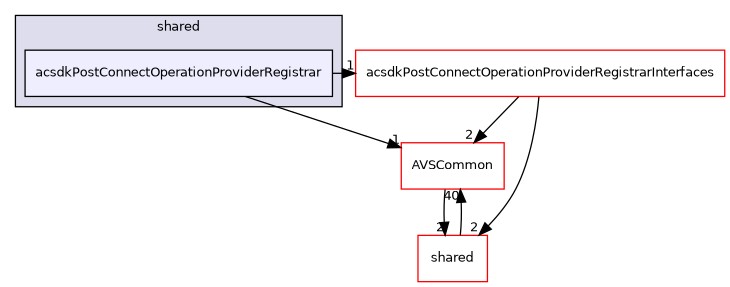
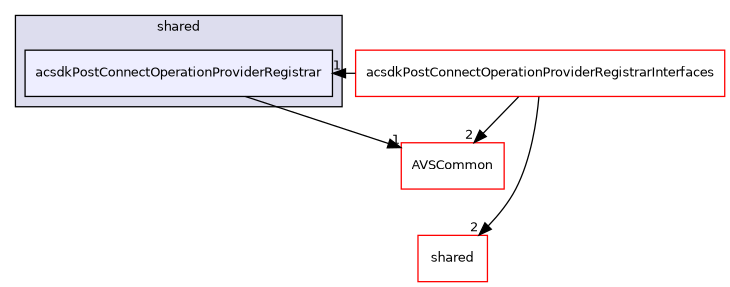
(337, 73) -> (351, 73)
(444, 206) -> none
(461, 219) -> none
